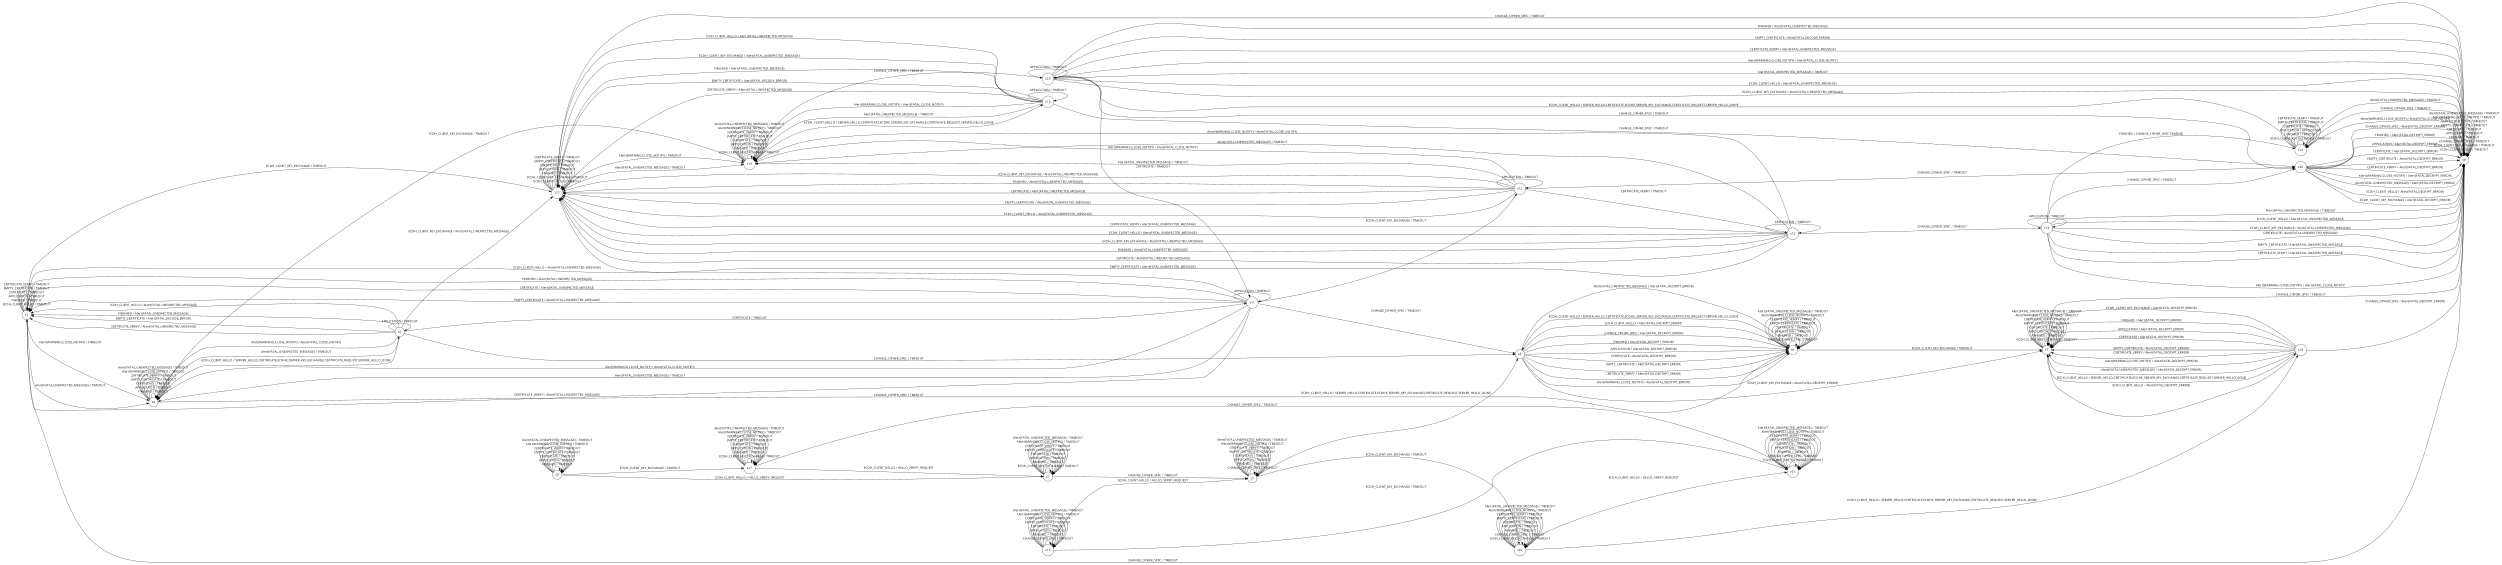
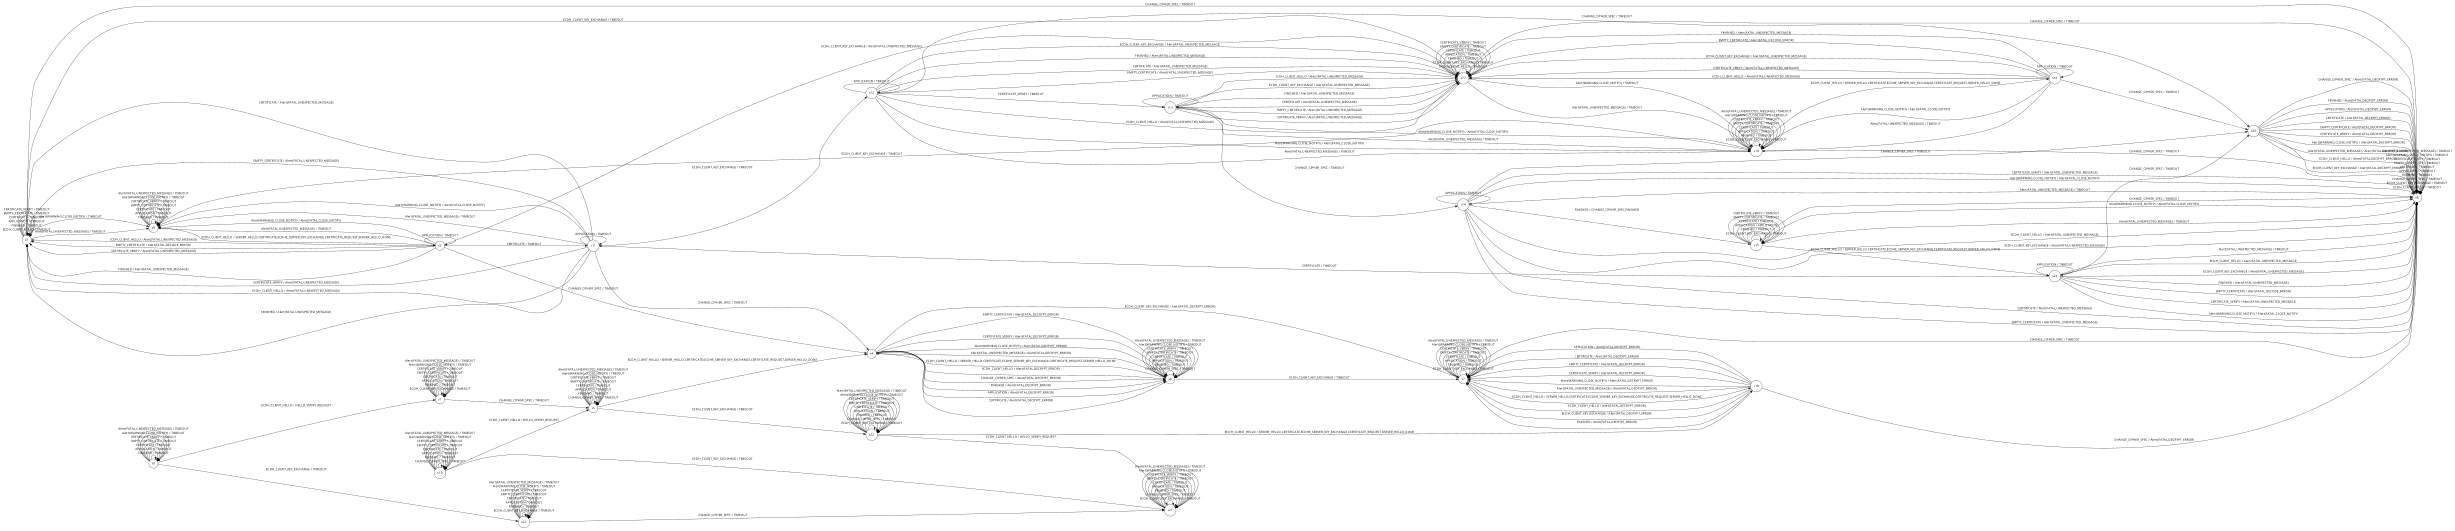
(882, 79) -> (2094, 153)
(982, 397) -> none
(898, 472) -> none
